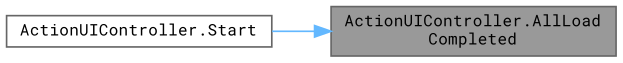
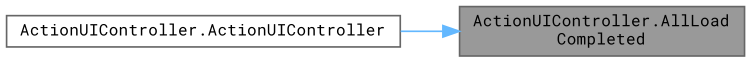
(139, 31) -> (203, 31)
